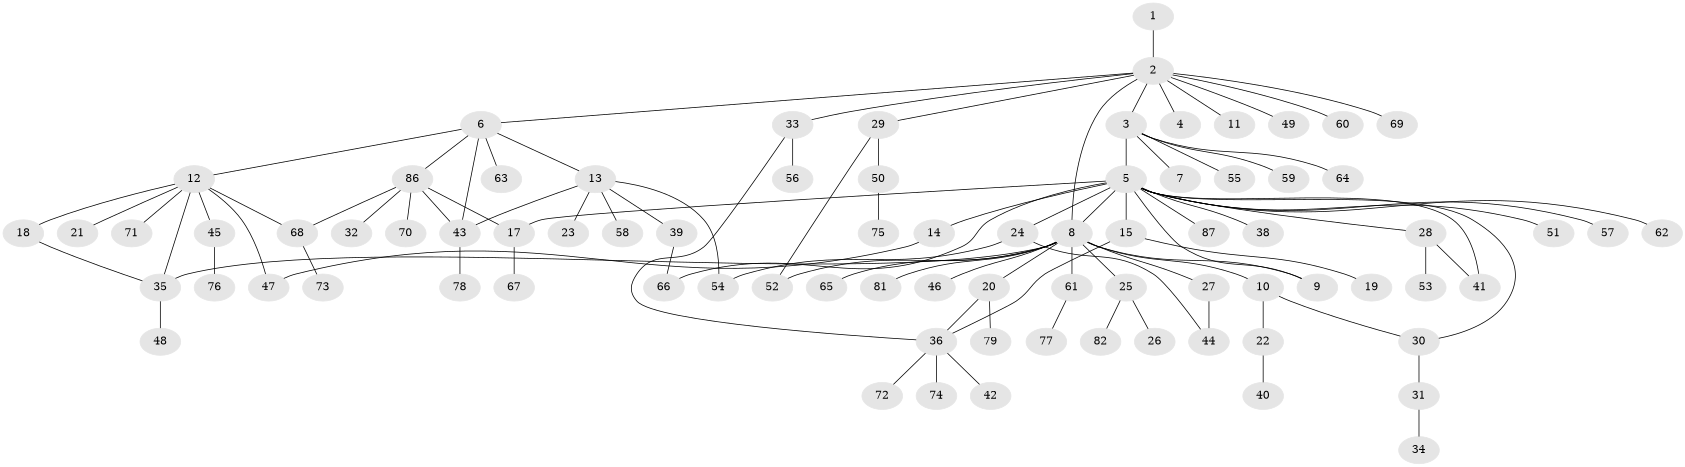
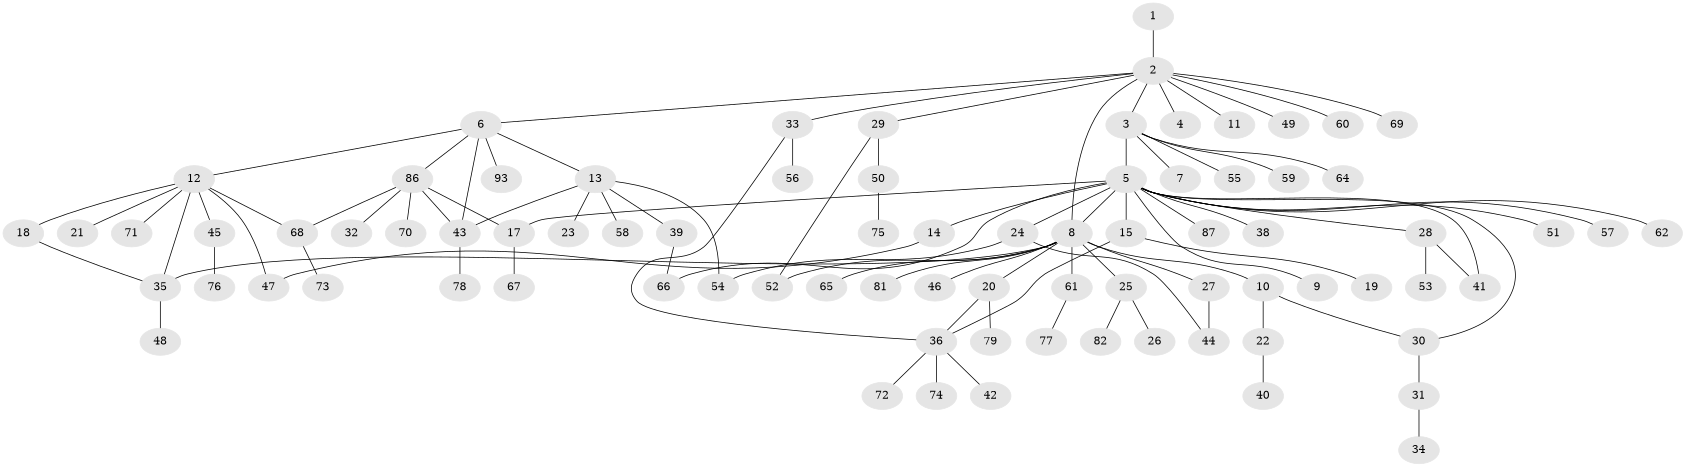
(501, 179) -> (501, 179)
(1195, 260) -> none
